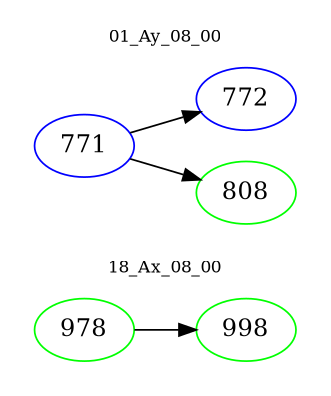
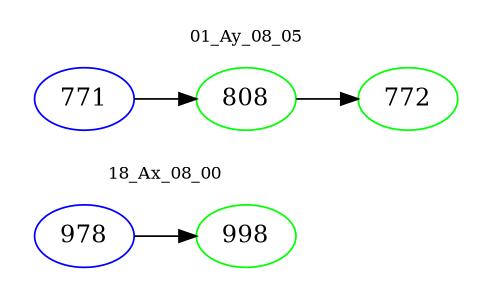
(165, 37) -> (246, 37)
(246, 99) -> (408, 99)
(157, 125) -> (318, 99)
(84, 330) -> (84, 236)
